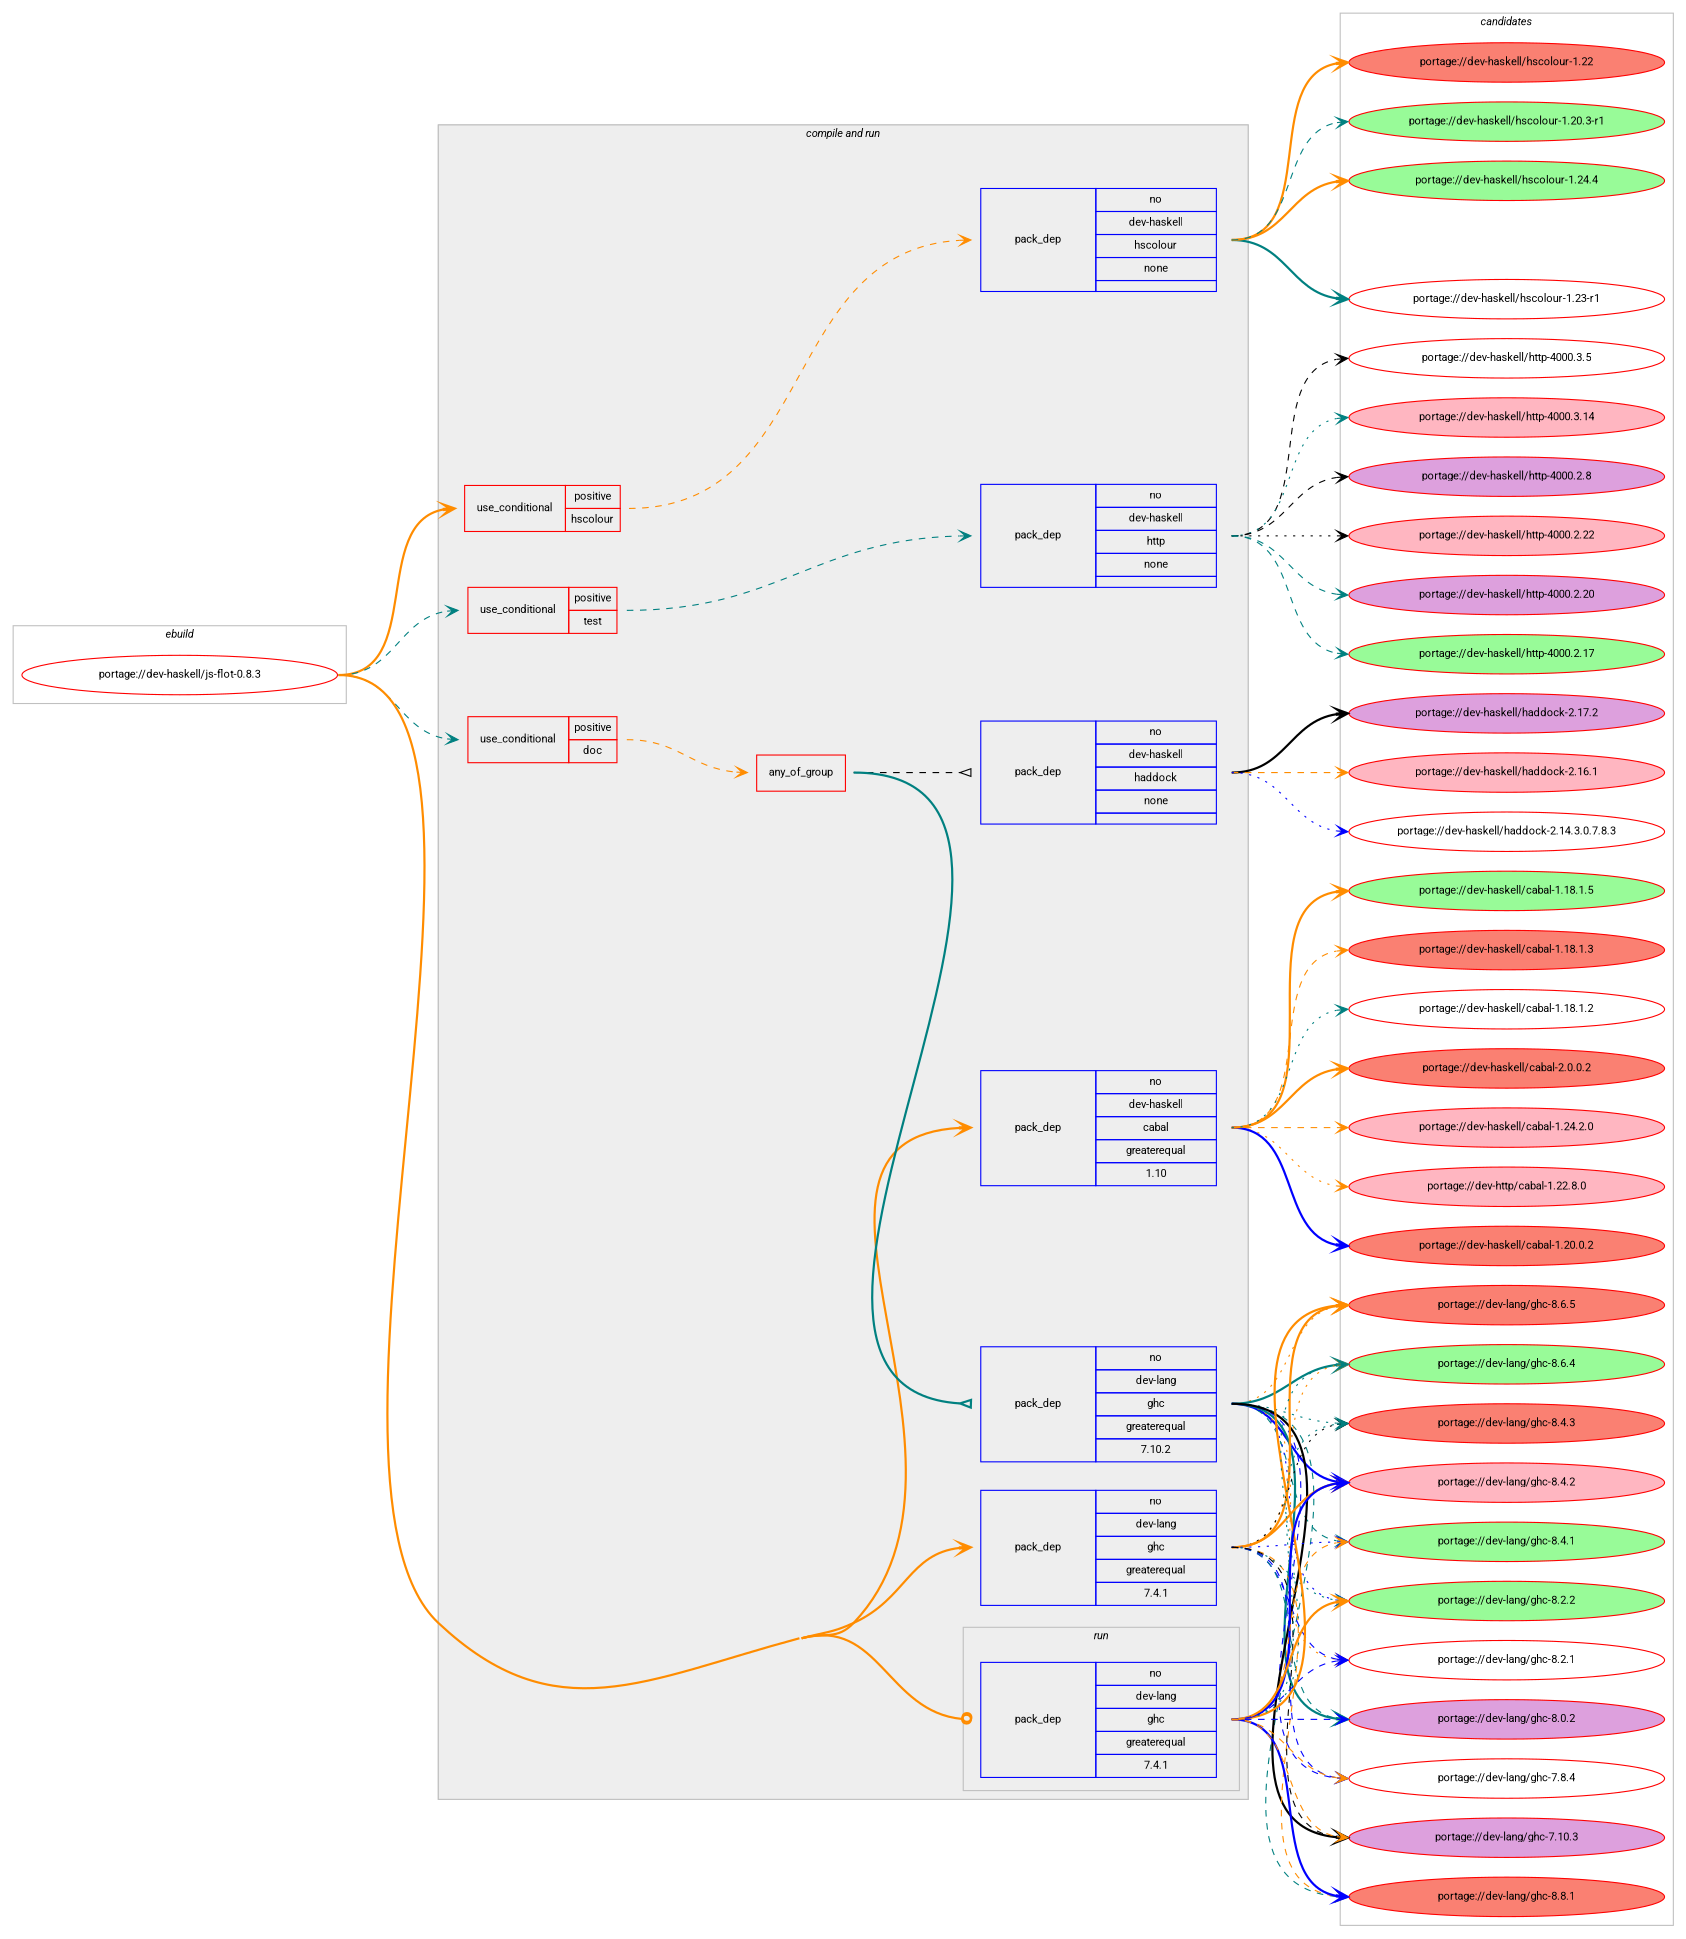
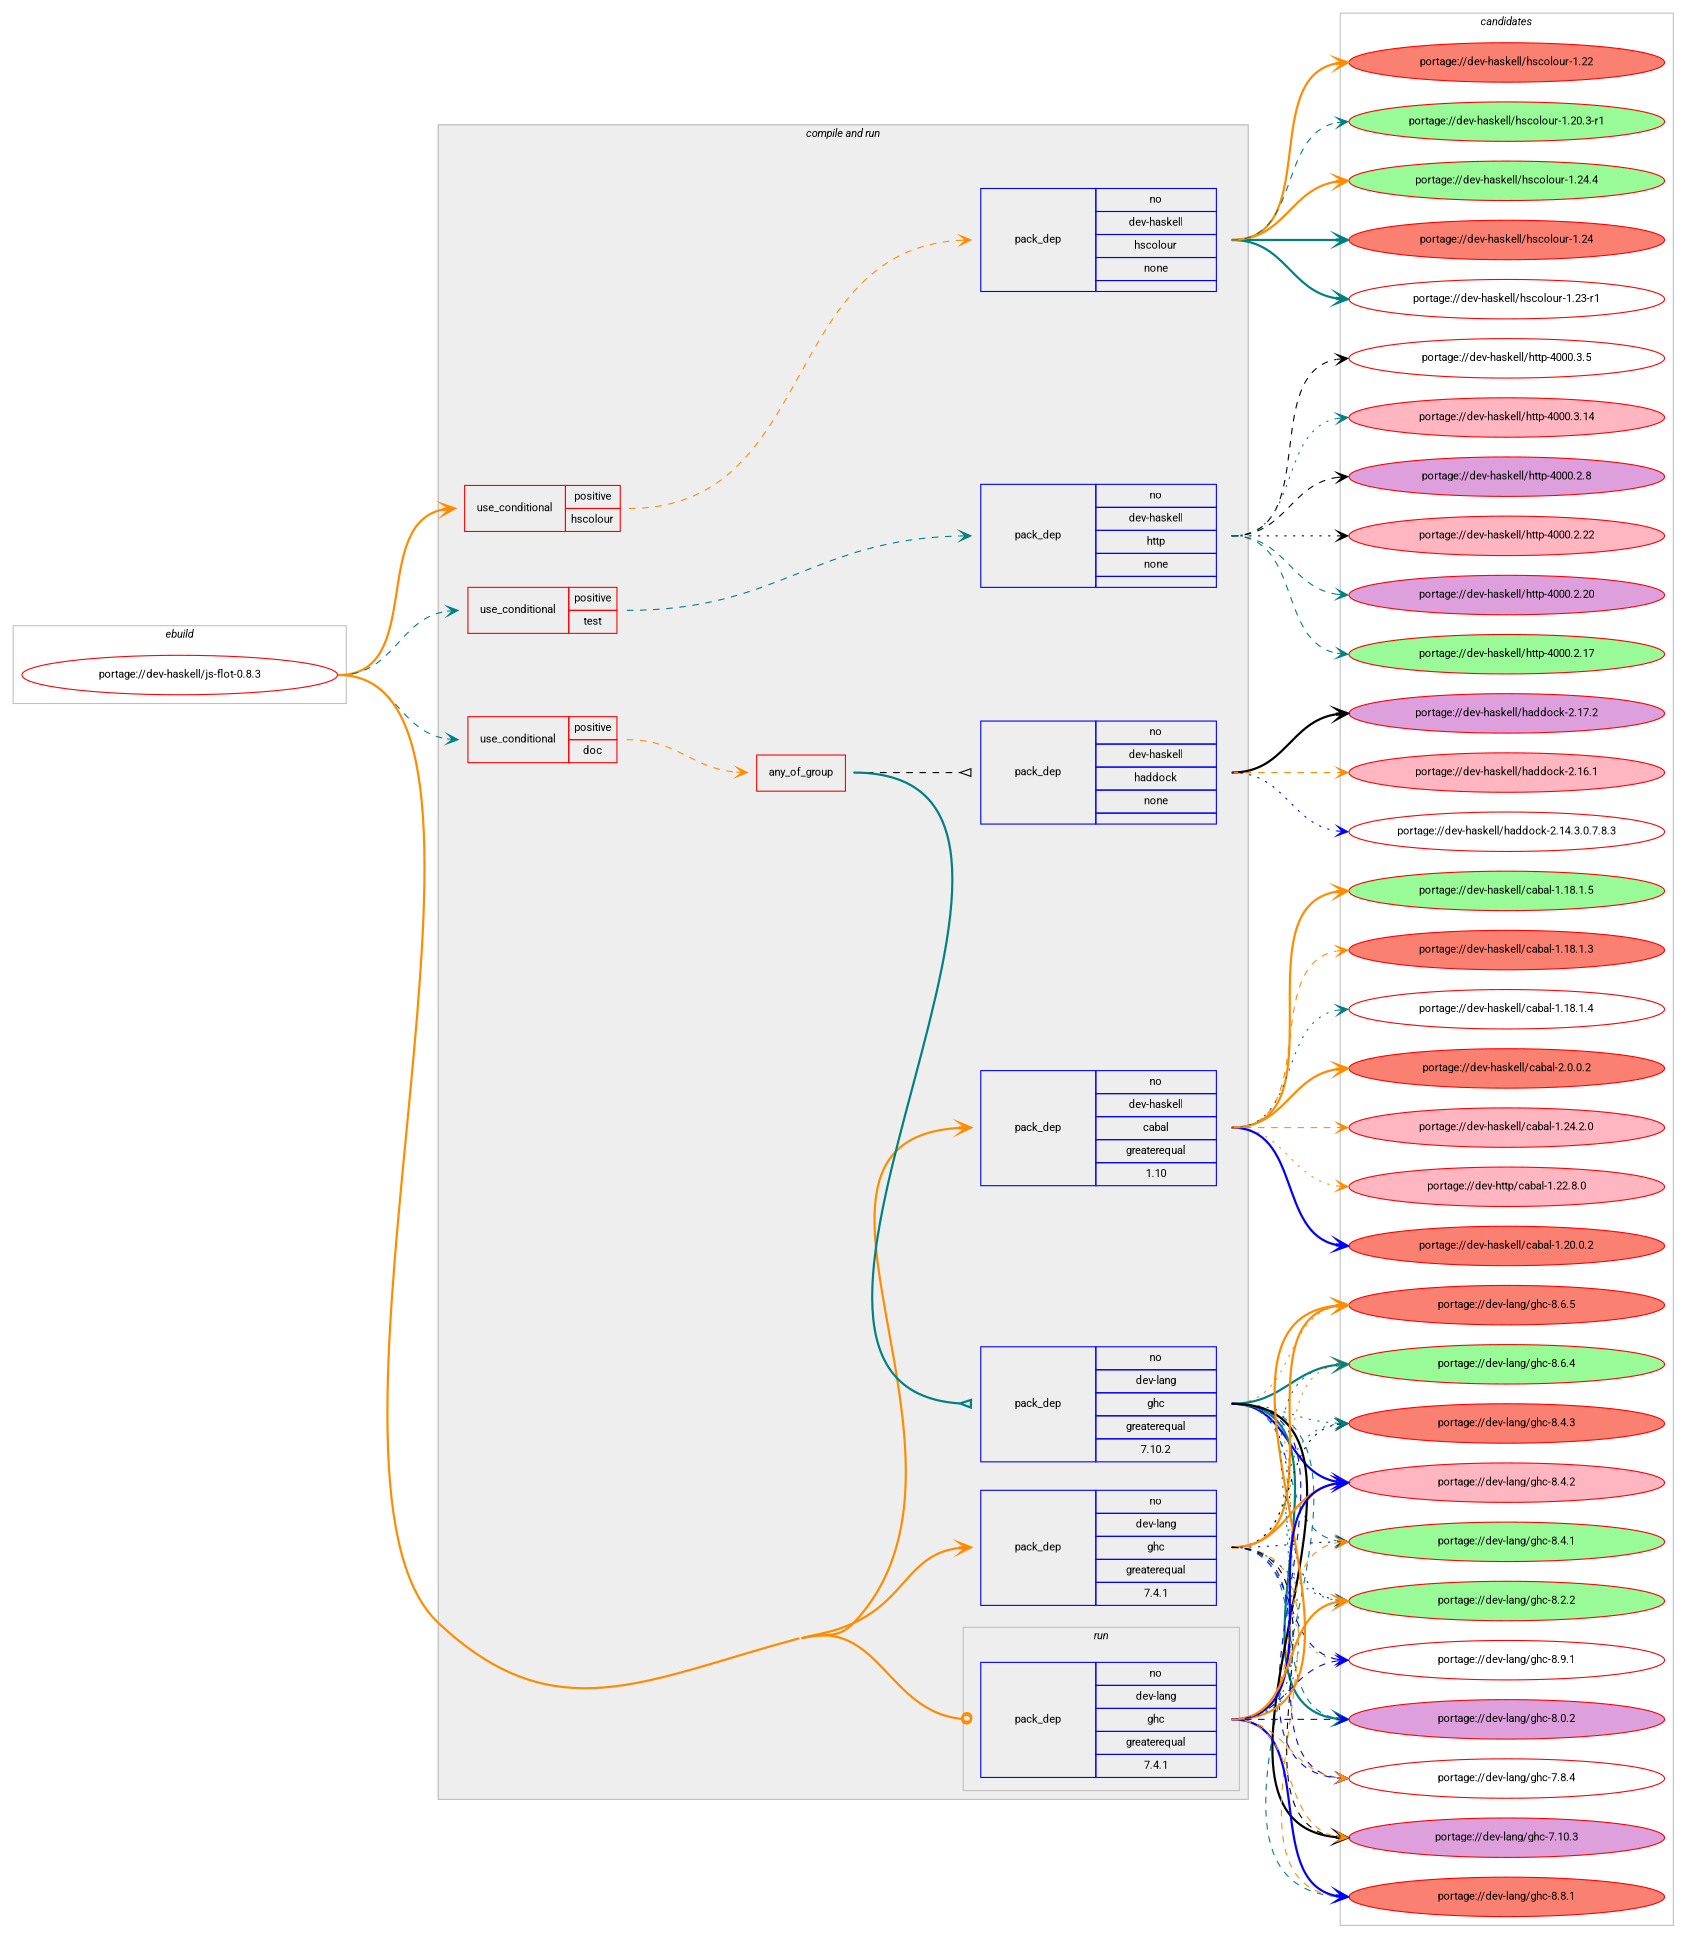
none -> (1507, 240)
(1507, 1009) -> (1507, 1009)
(1507, 1660) -> (1507, 1660)
